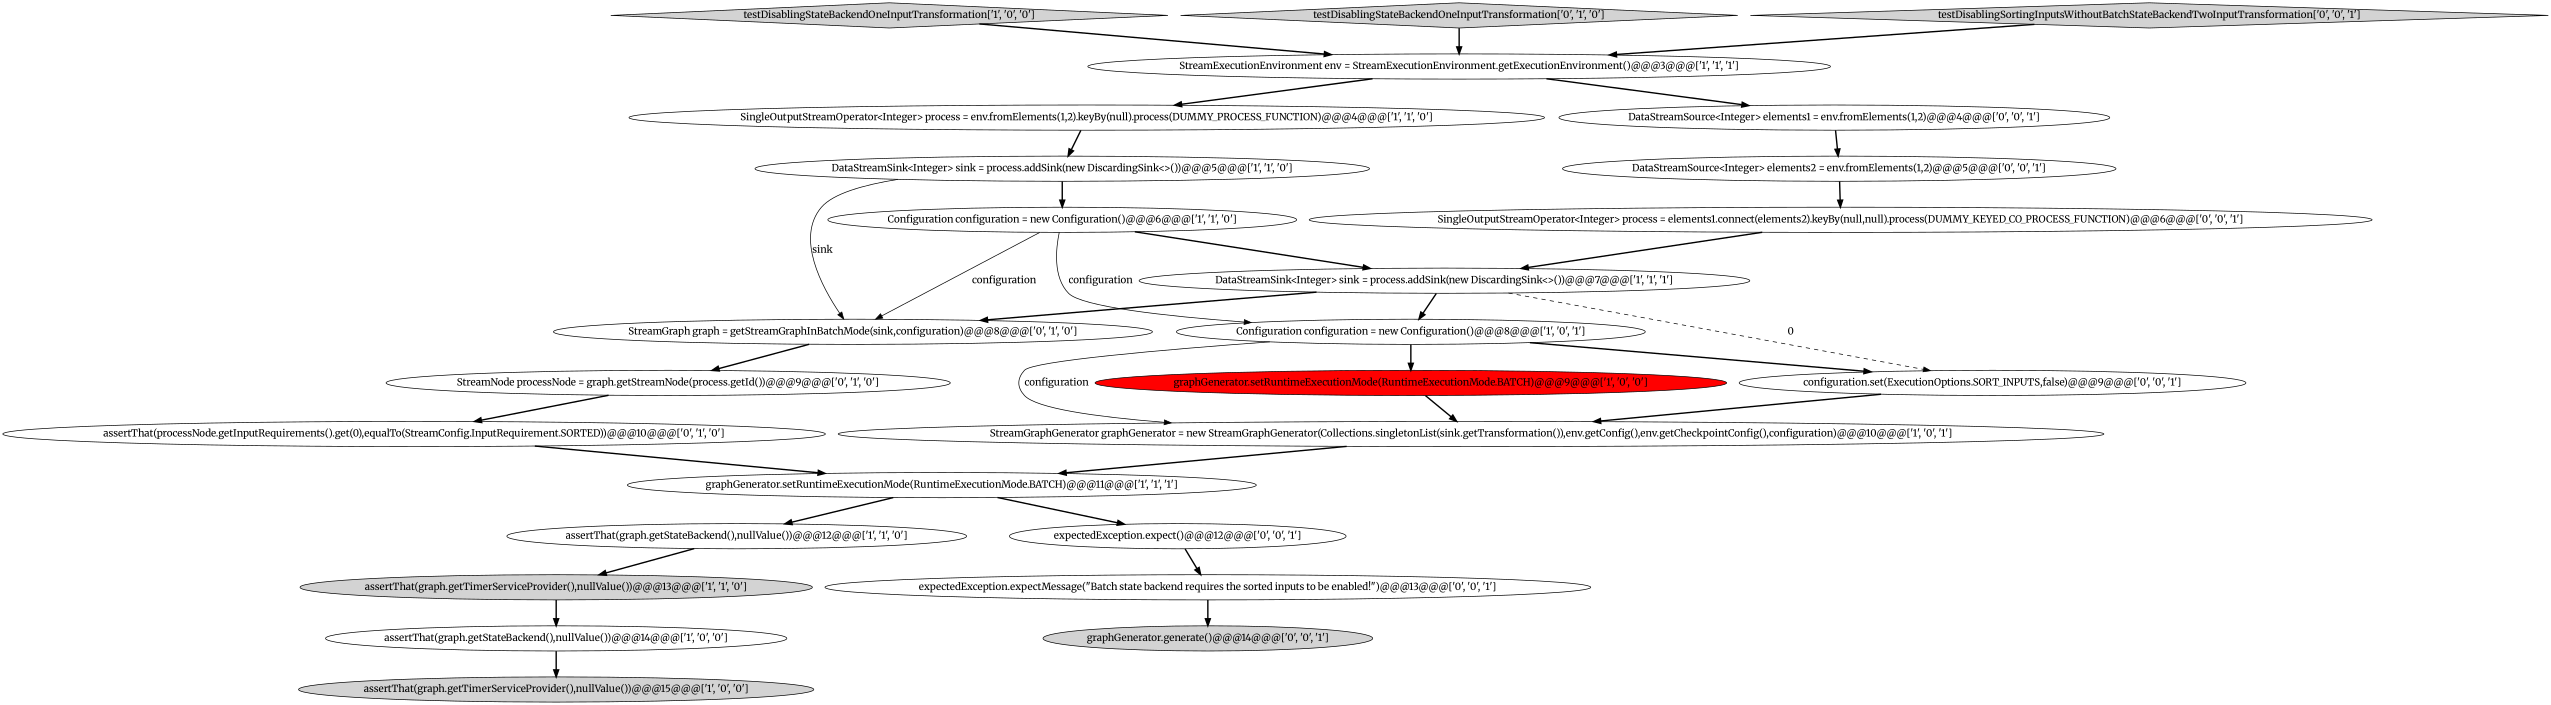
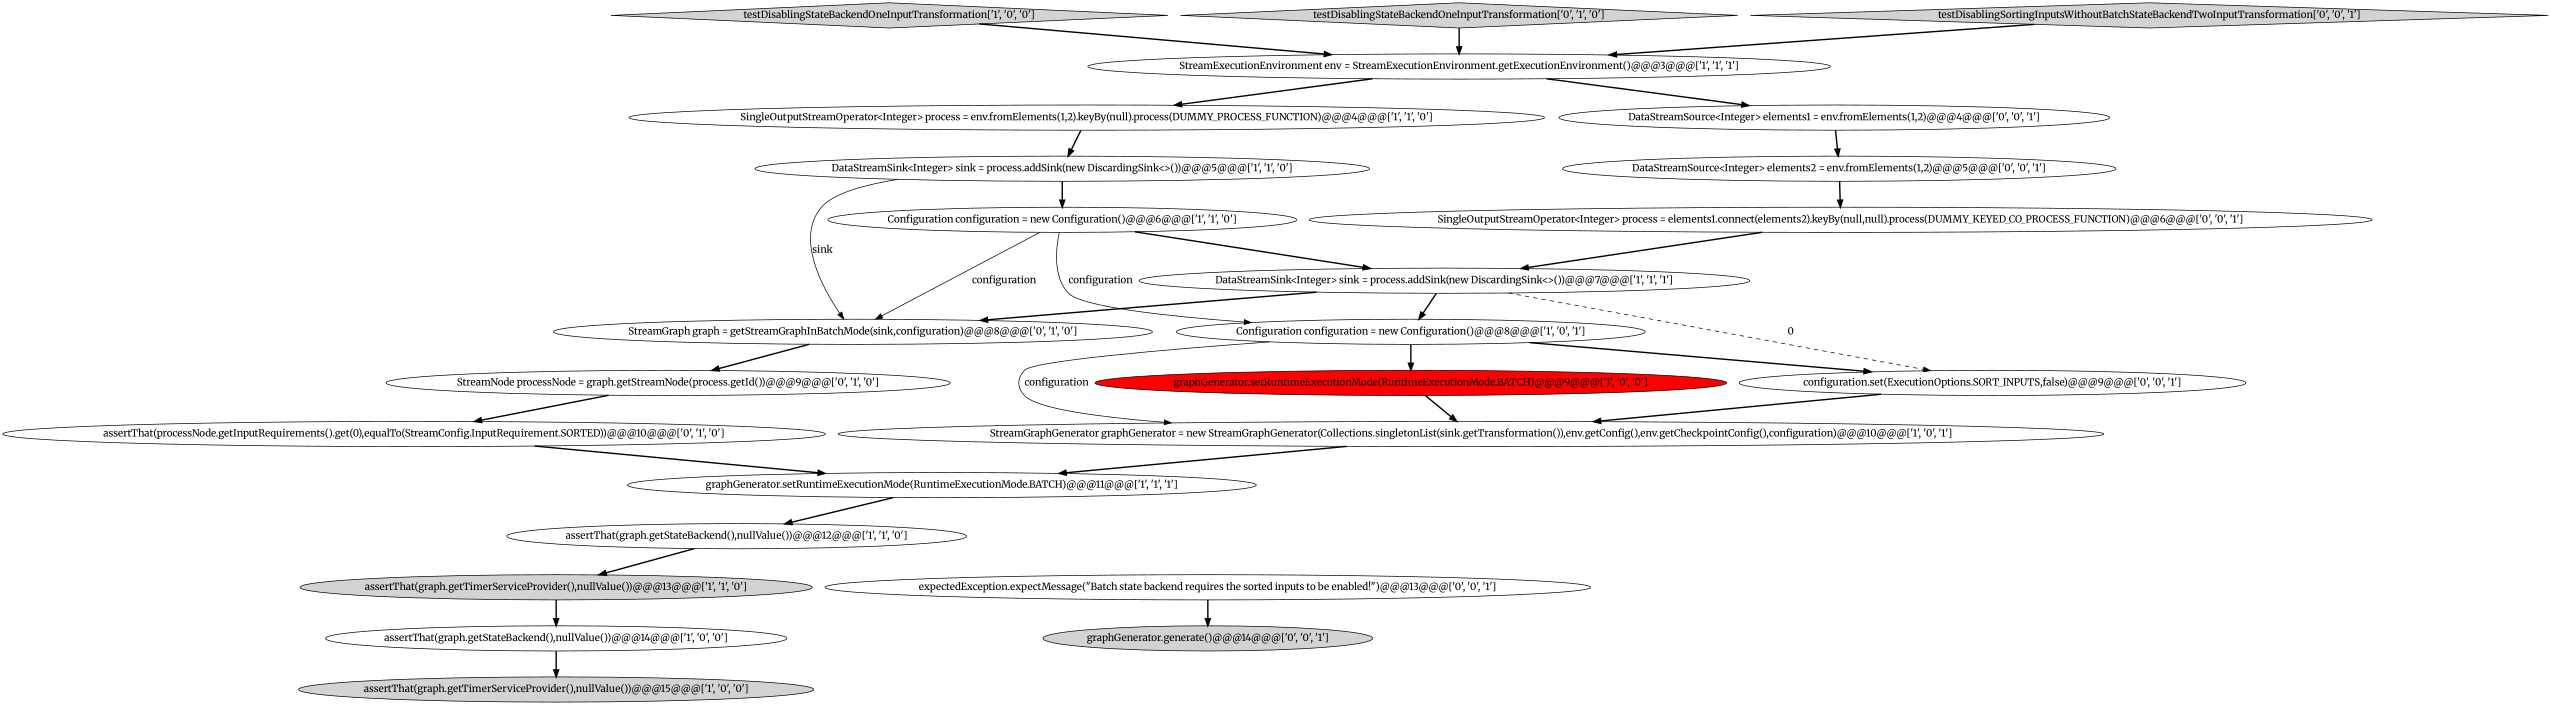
(1178, 536) -> none
